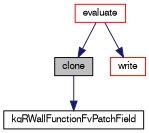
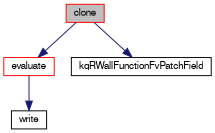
(89, 36) -> (61, 37)
(74, 67) -> (85, 13)
(128, 67) -> (29, 120)
